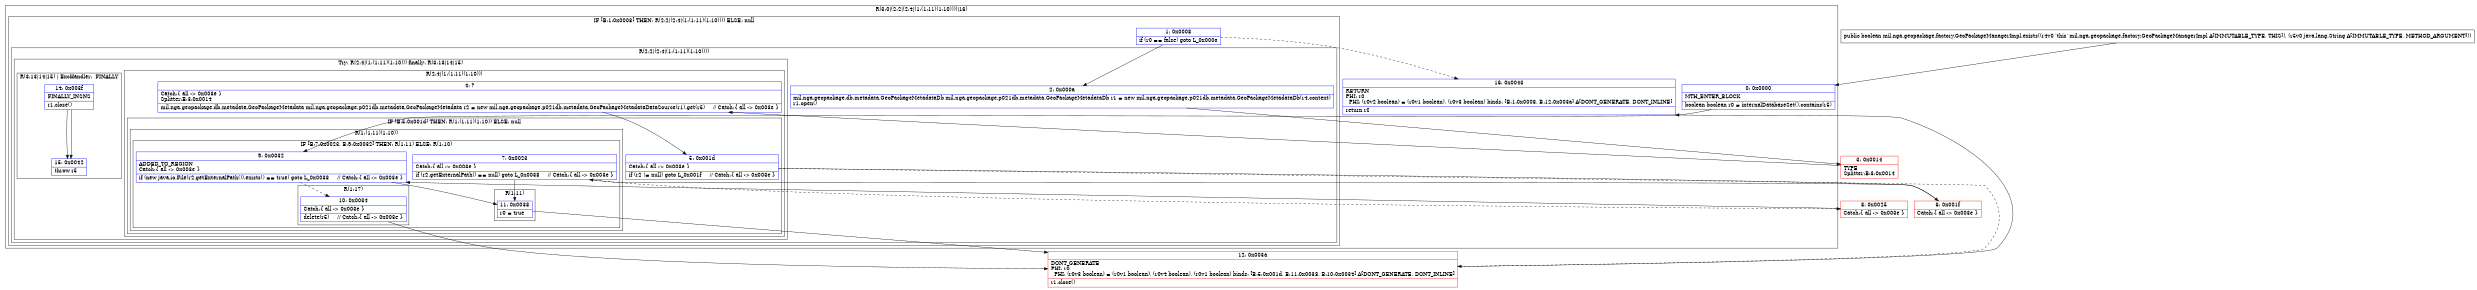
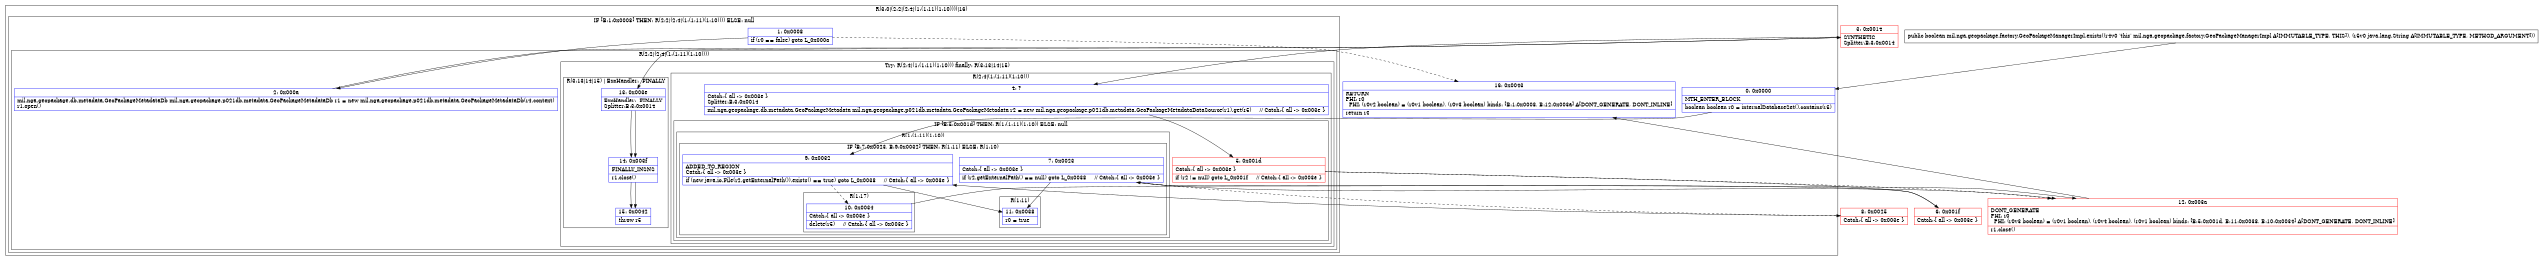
none -> (633, 100)
(702, 167) -> (1249, 170)
(1851, 168) -> (1860, 38)
(776, 231) -> (1594, 190)
